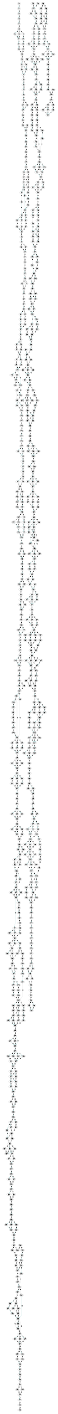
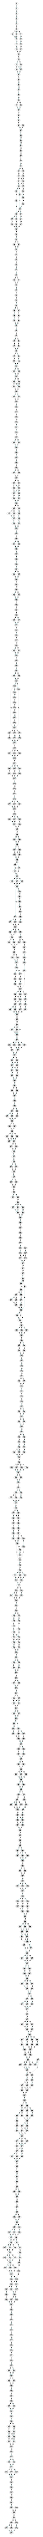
(33, 269) -> (15, 1670)
(20, 377) -> (15, 369)
(19, 393) -> (19, 384)
(39, 663) -> (37, 2062)
(7, 1134) -> (12, 1118)
(11, 1212) -> (15, 1194)
(19, 1247) -> (20, 1235)
(12, 1250) -> none
(21, 1274) -> none
none -> (21, 1407)
none -> (18, 1749)
none -> (32, 1984)
none -> (11, 2416)
